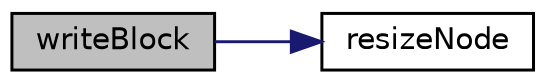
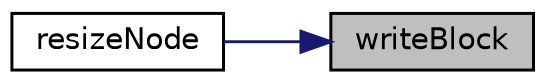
(253, 42) -> (262, 42)
